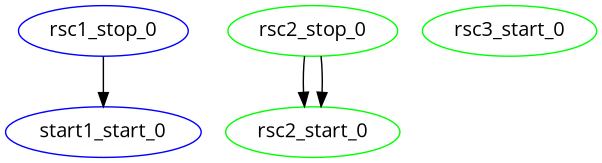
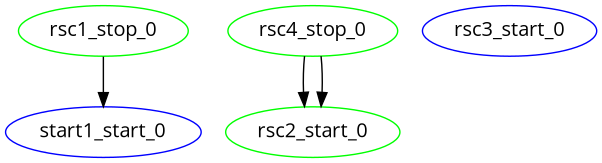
(103, 31) -> (103, 31)
(313, 31) -> (313, 31)
(510, 31) -> (510, 31)
